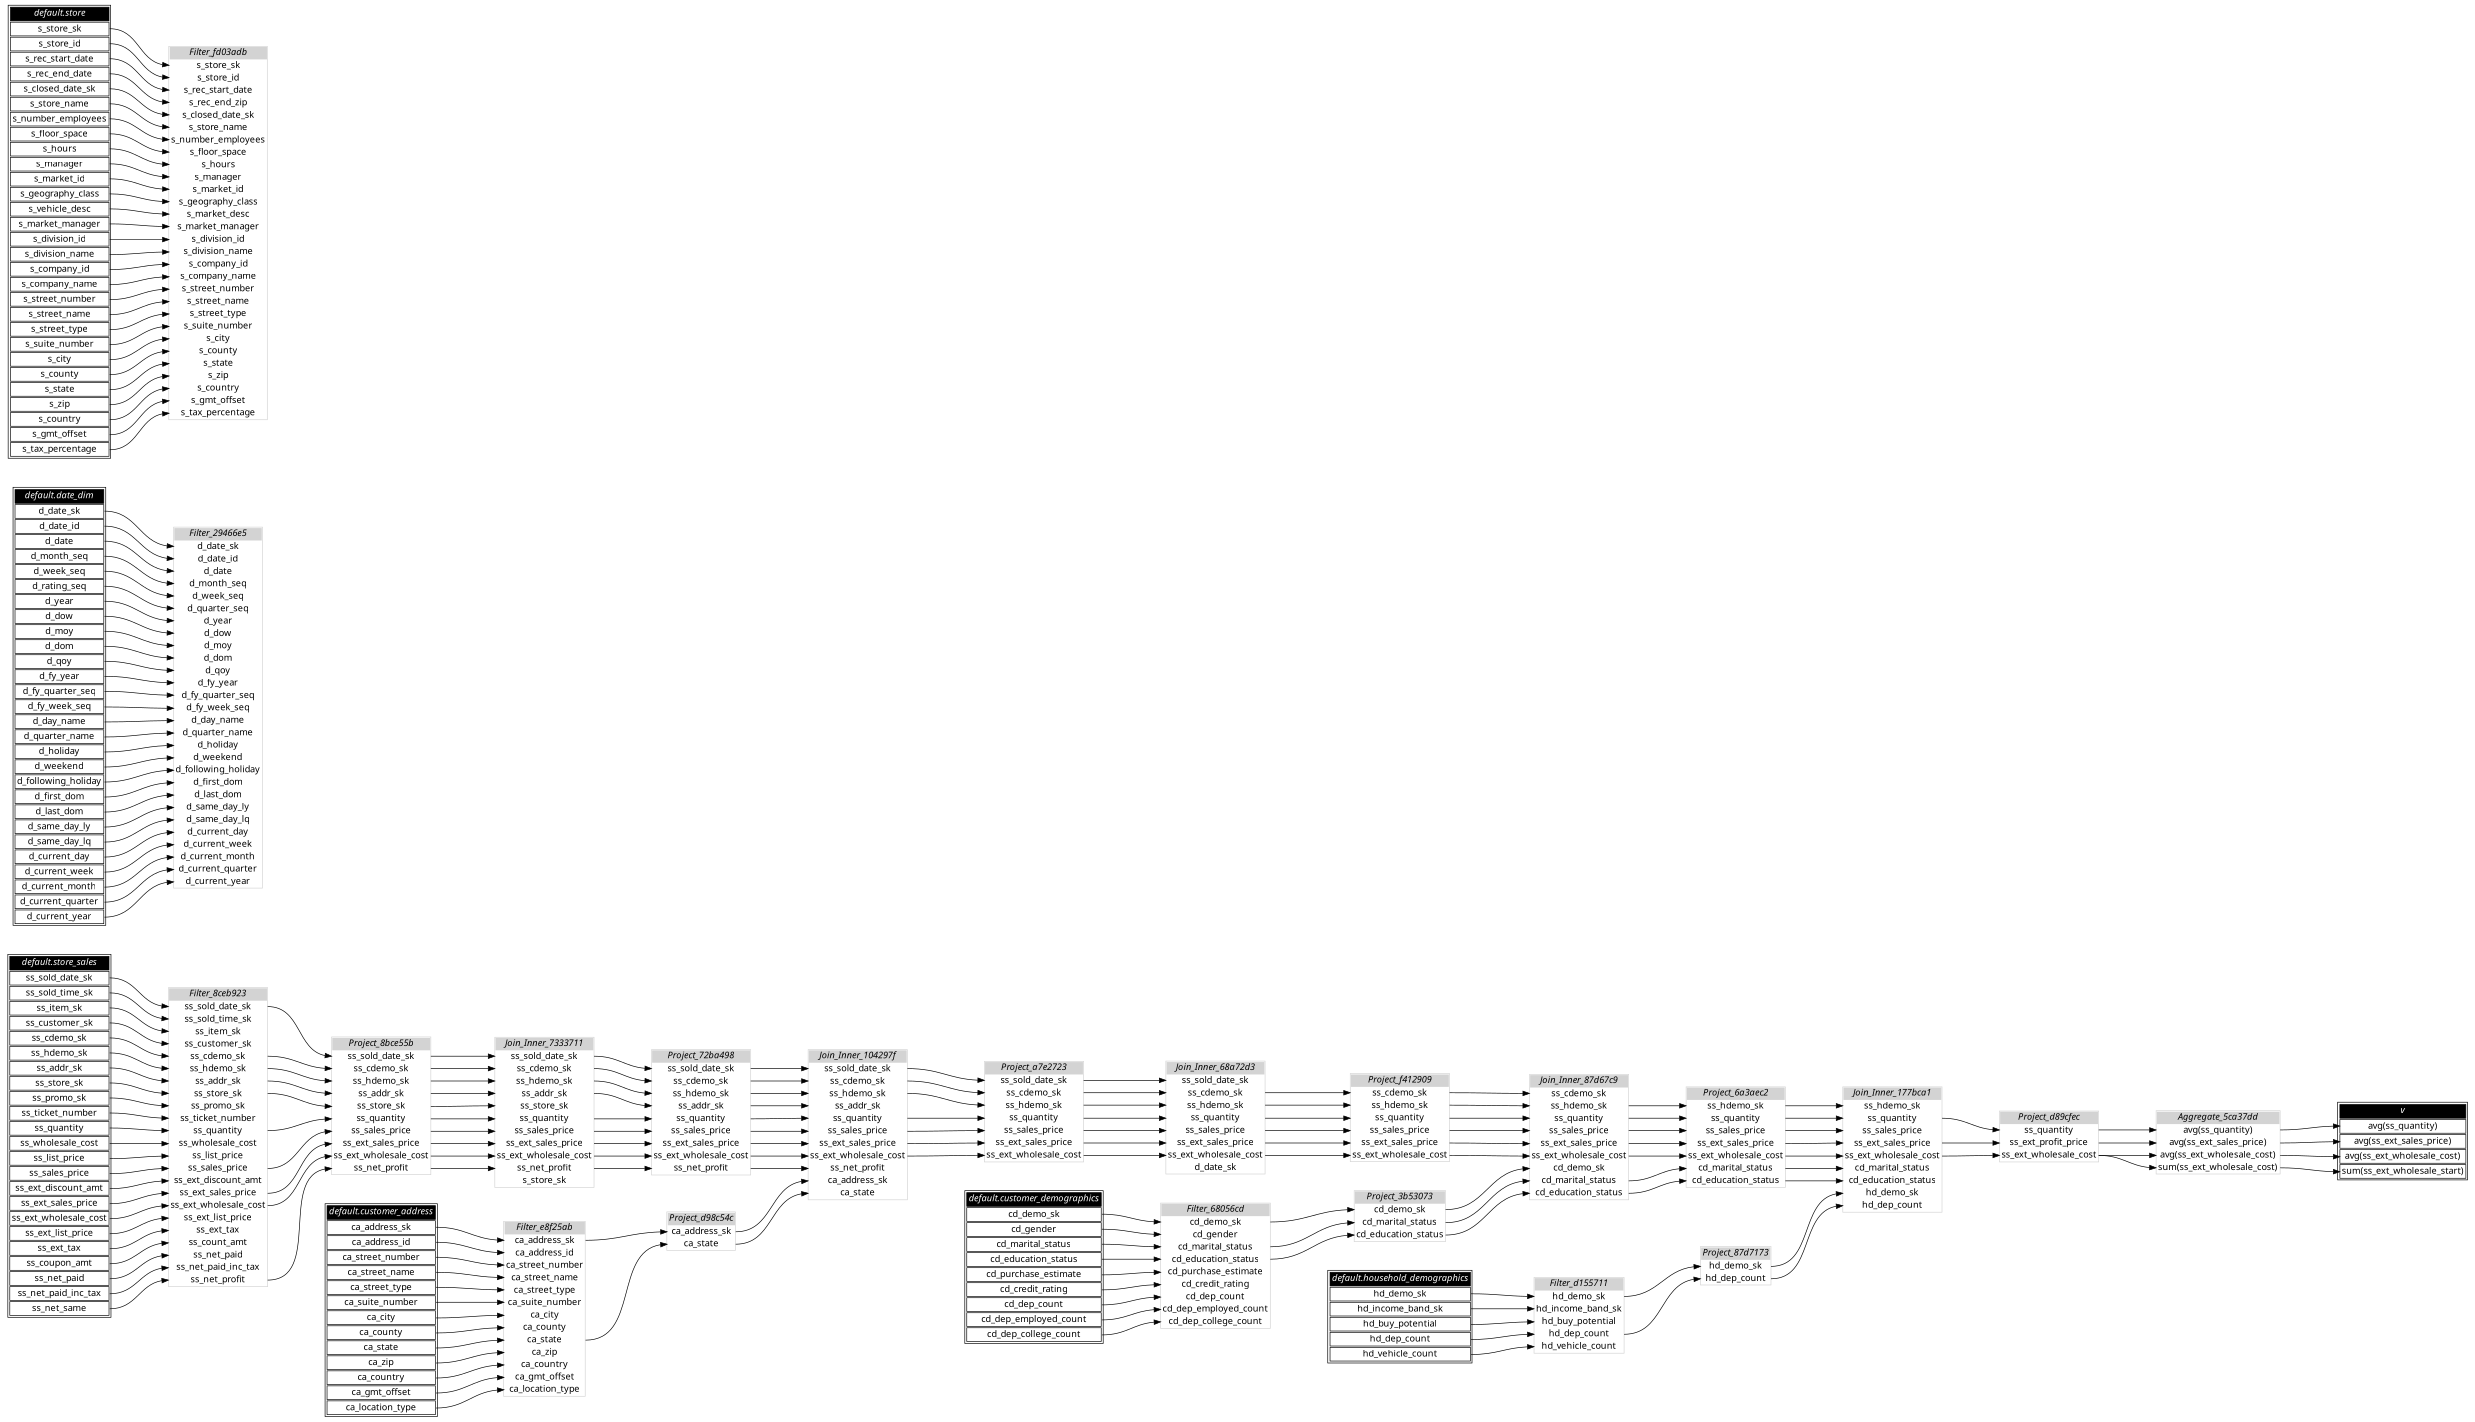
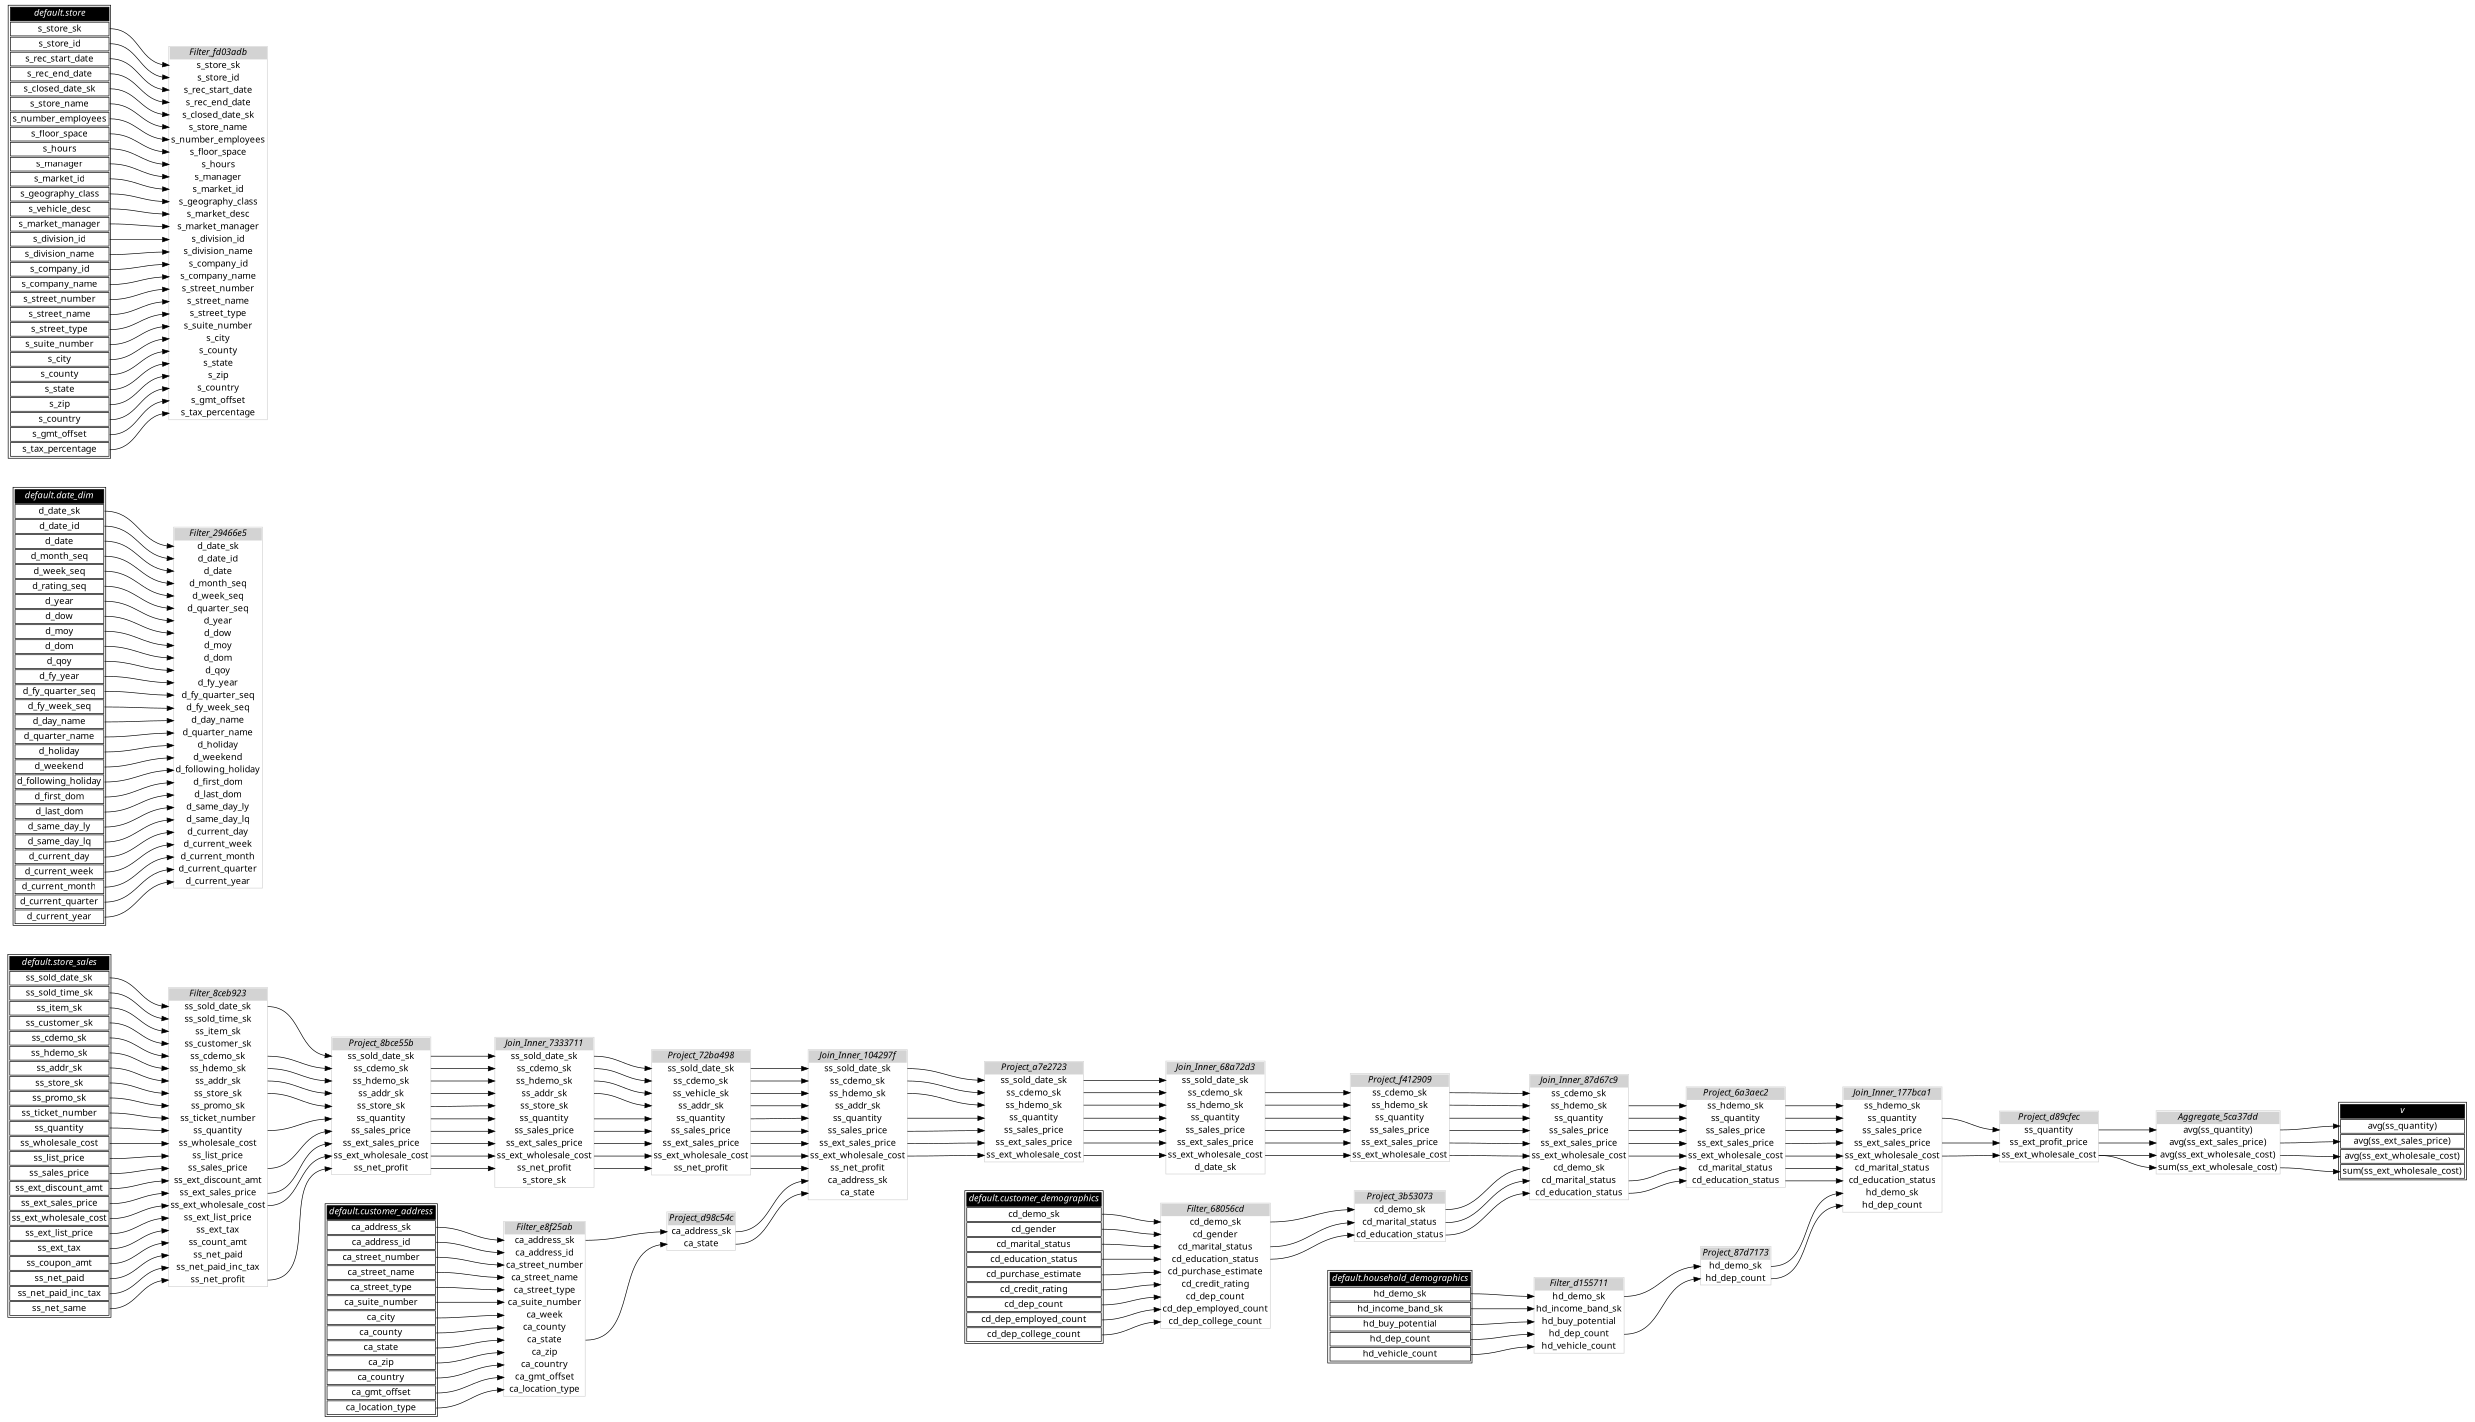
(218, 102) -> (218, 102)
(701, 1093) -> (701, 1093)
(2403, 1171) -> (2403, 1171)
(545, 1315) -> (545, 1315)
